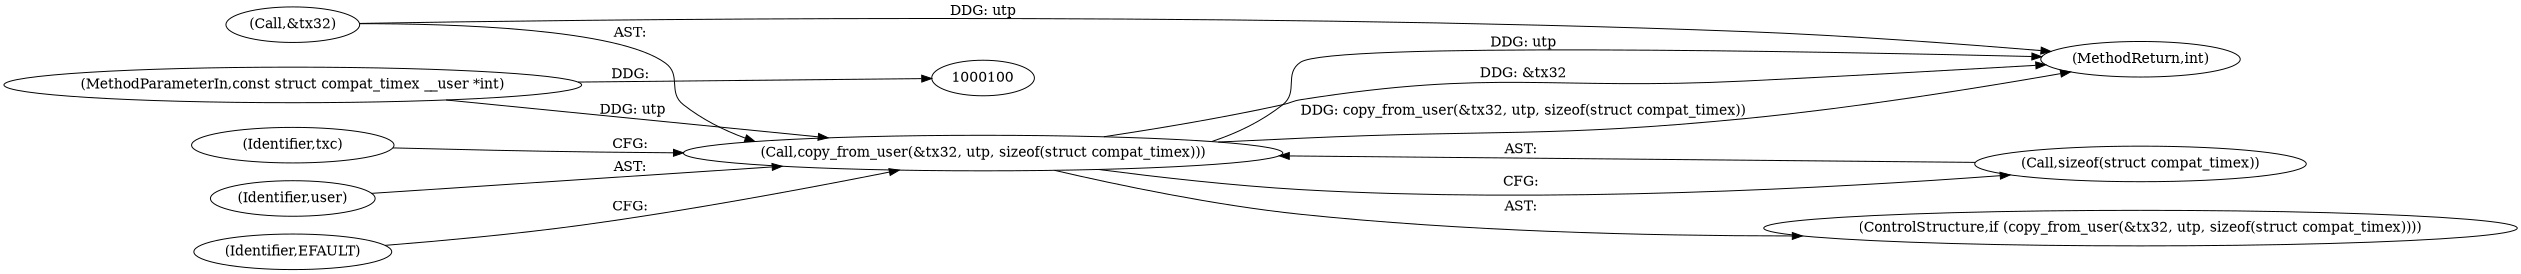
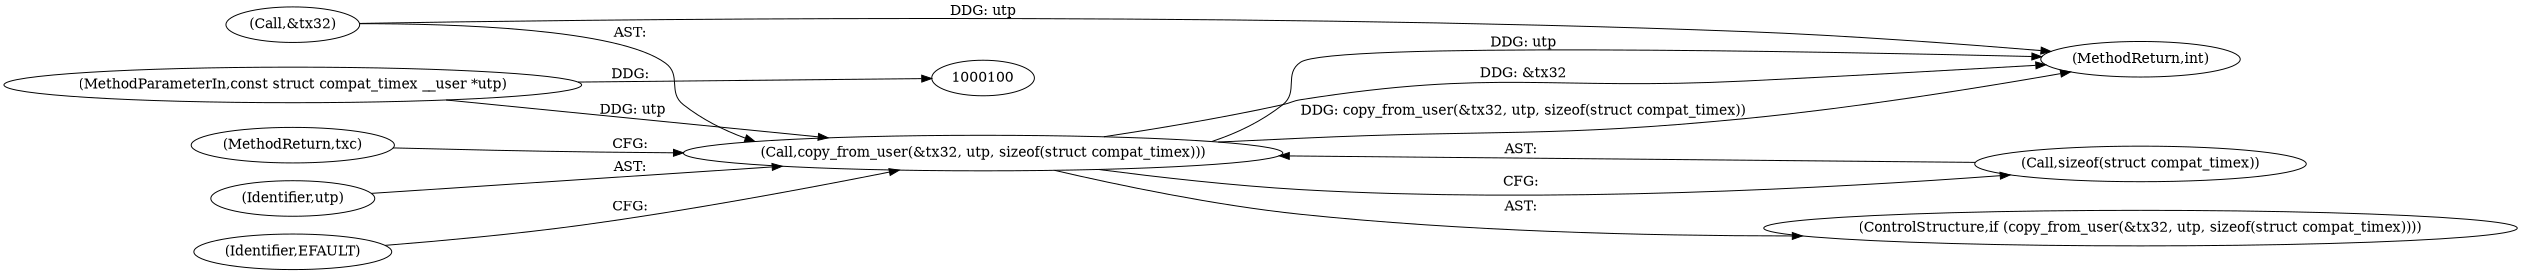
(293, 85) -> (293, 85)
(293, 145) -> (293, 145)
(293, 198) -> (293, 198)
